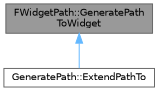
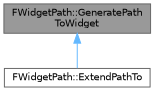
(79, 78) -> (77, 78)
